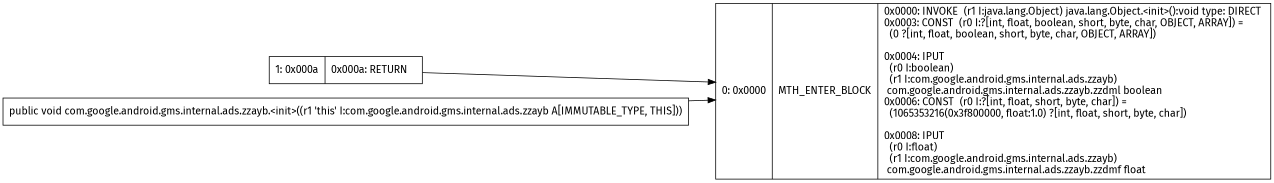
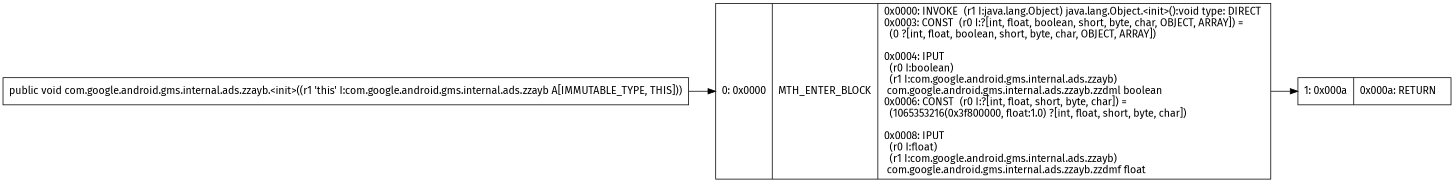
(565, 77) -> (1280, 91)
